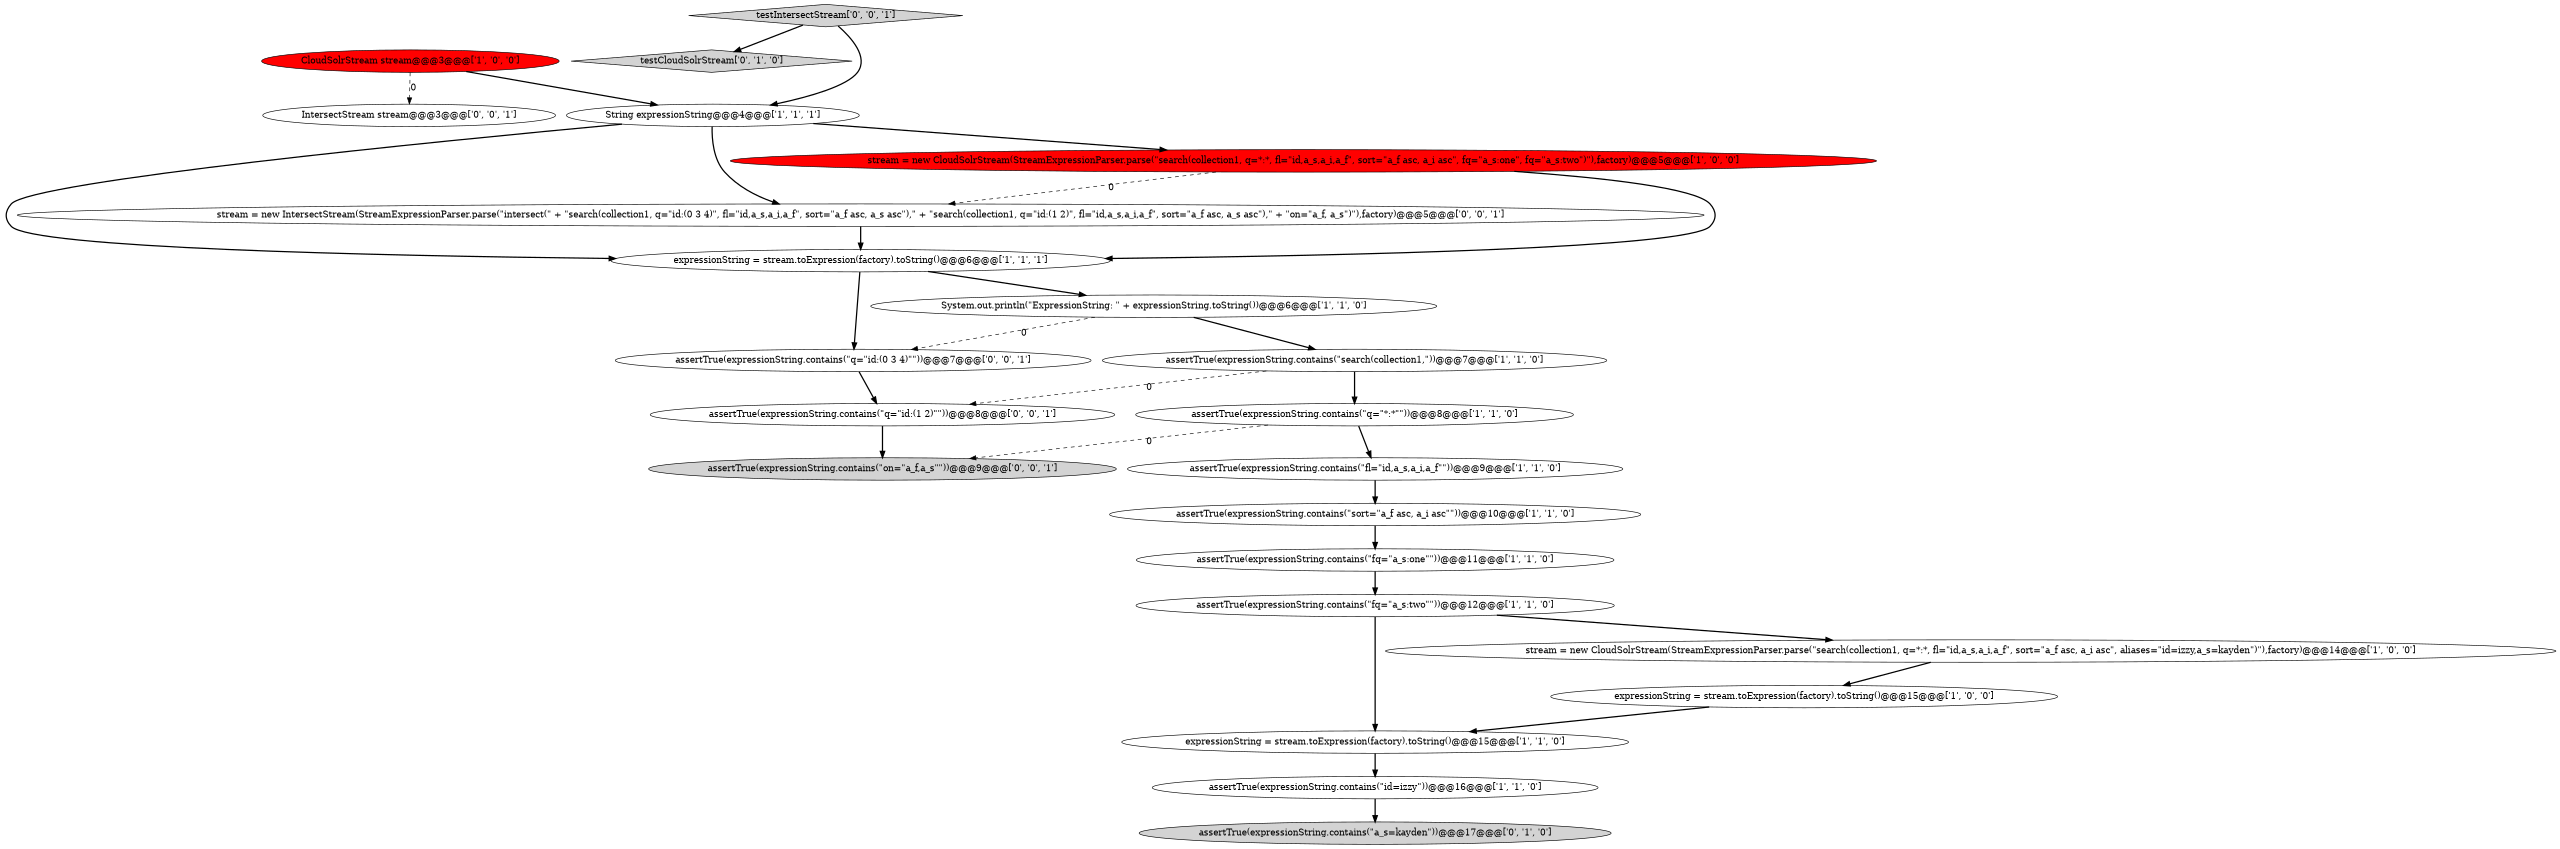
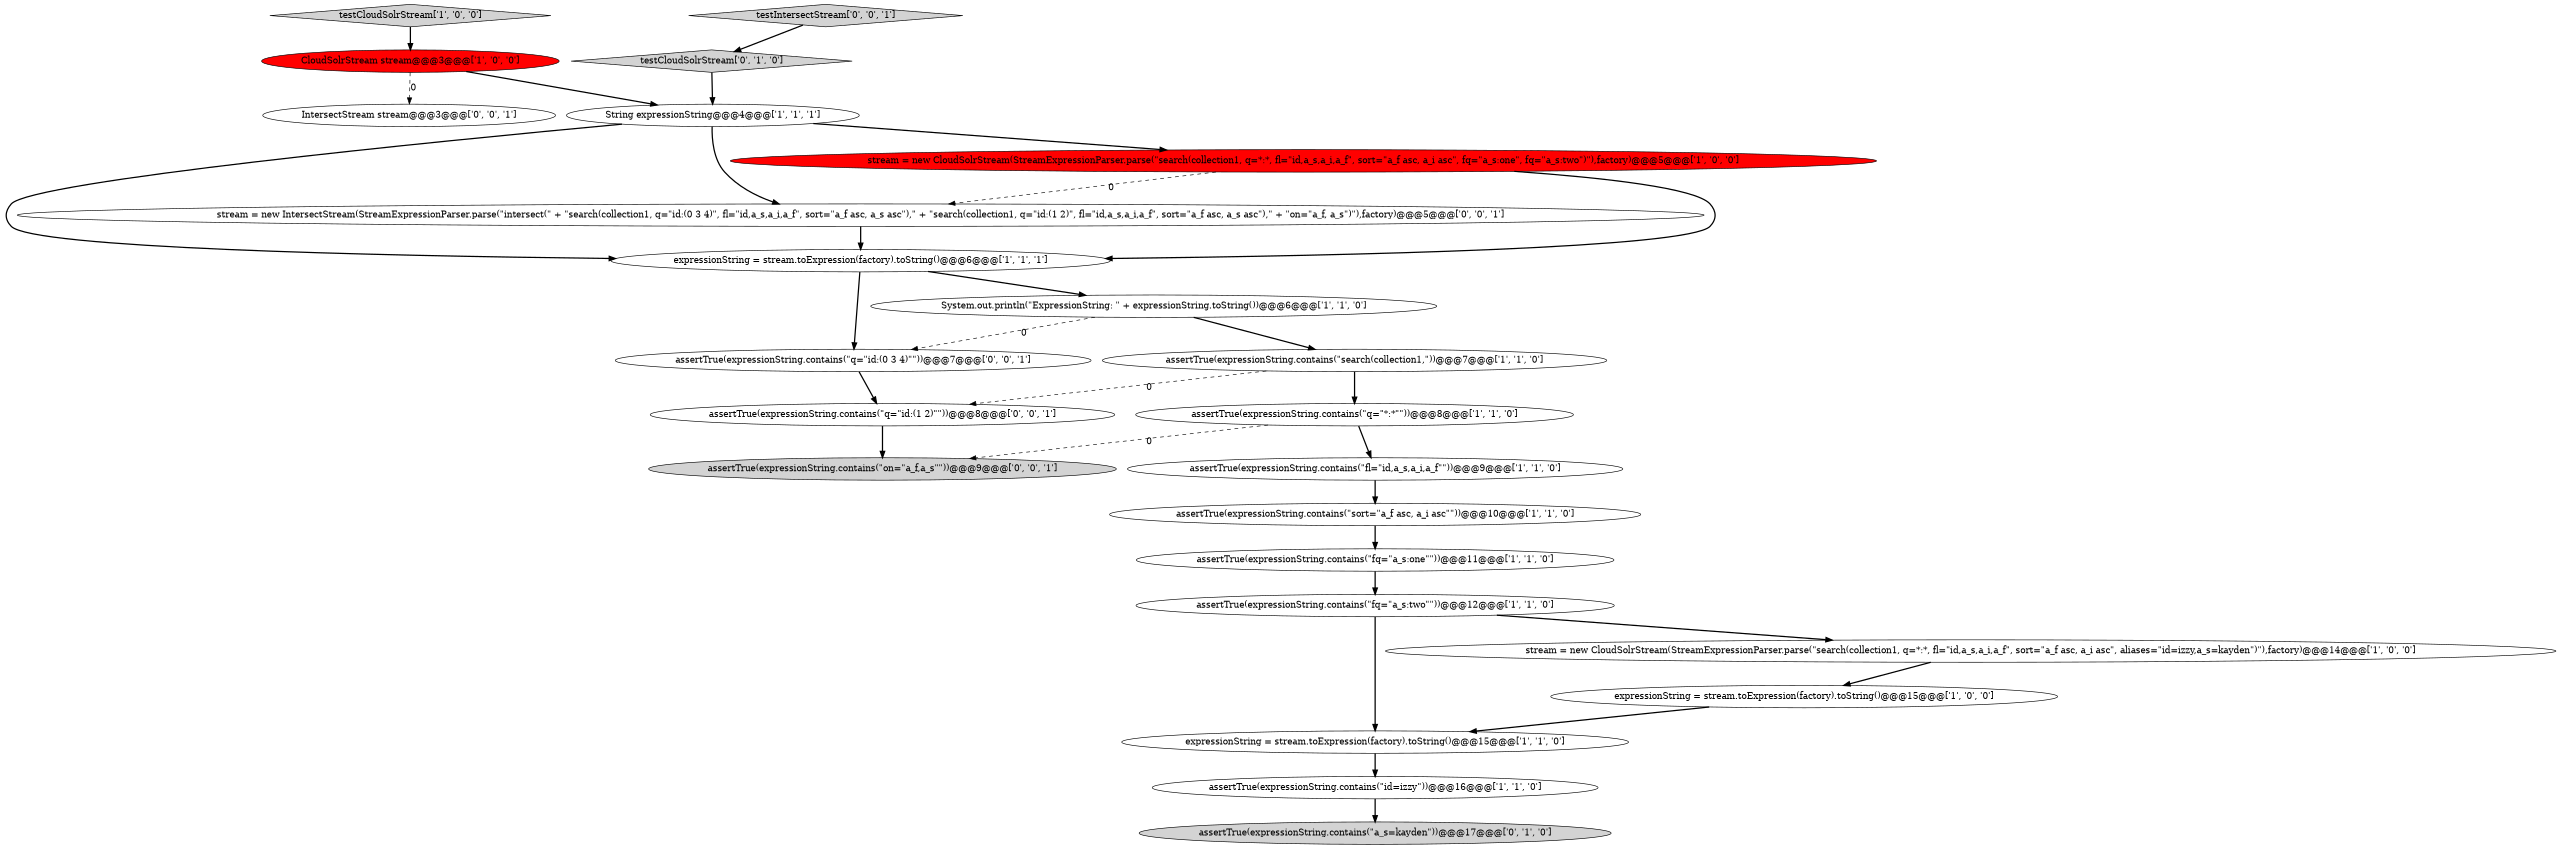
none -> (410, 16)
(845, 82) -> (712, 85)
